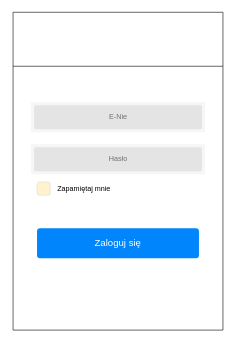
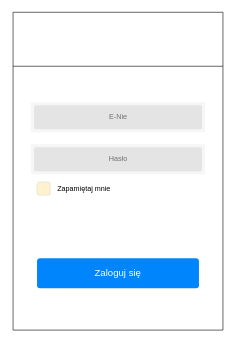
(118, 243) -> (118, 273)
